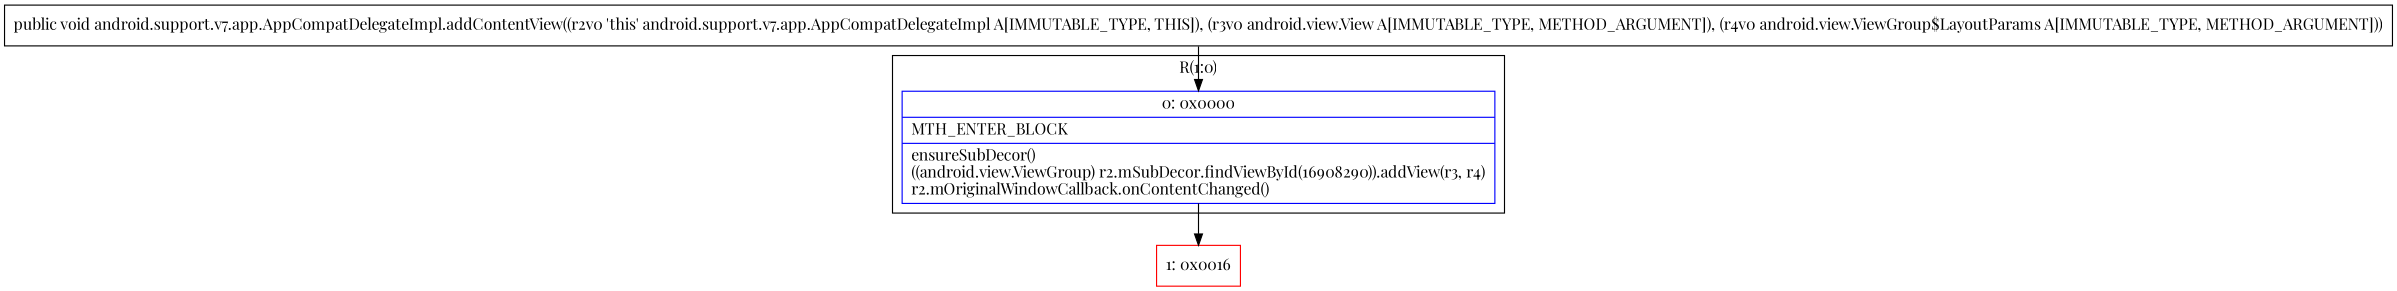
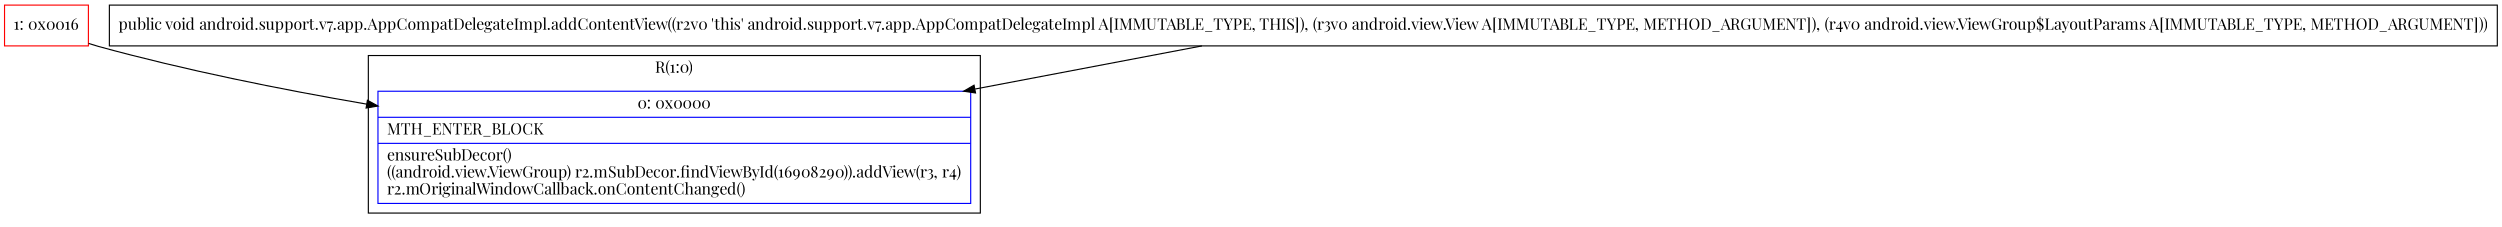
(1198, 220) -> (227, 77)
